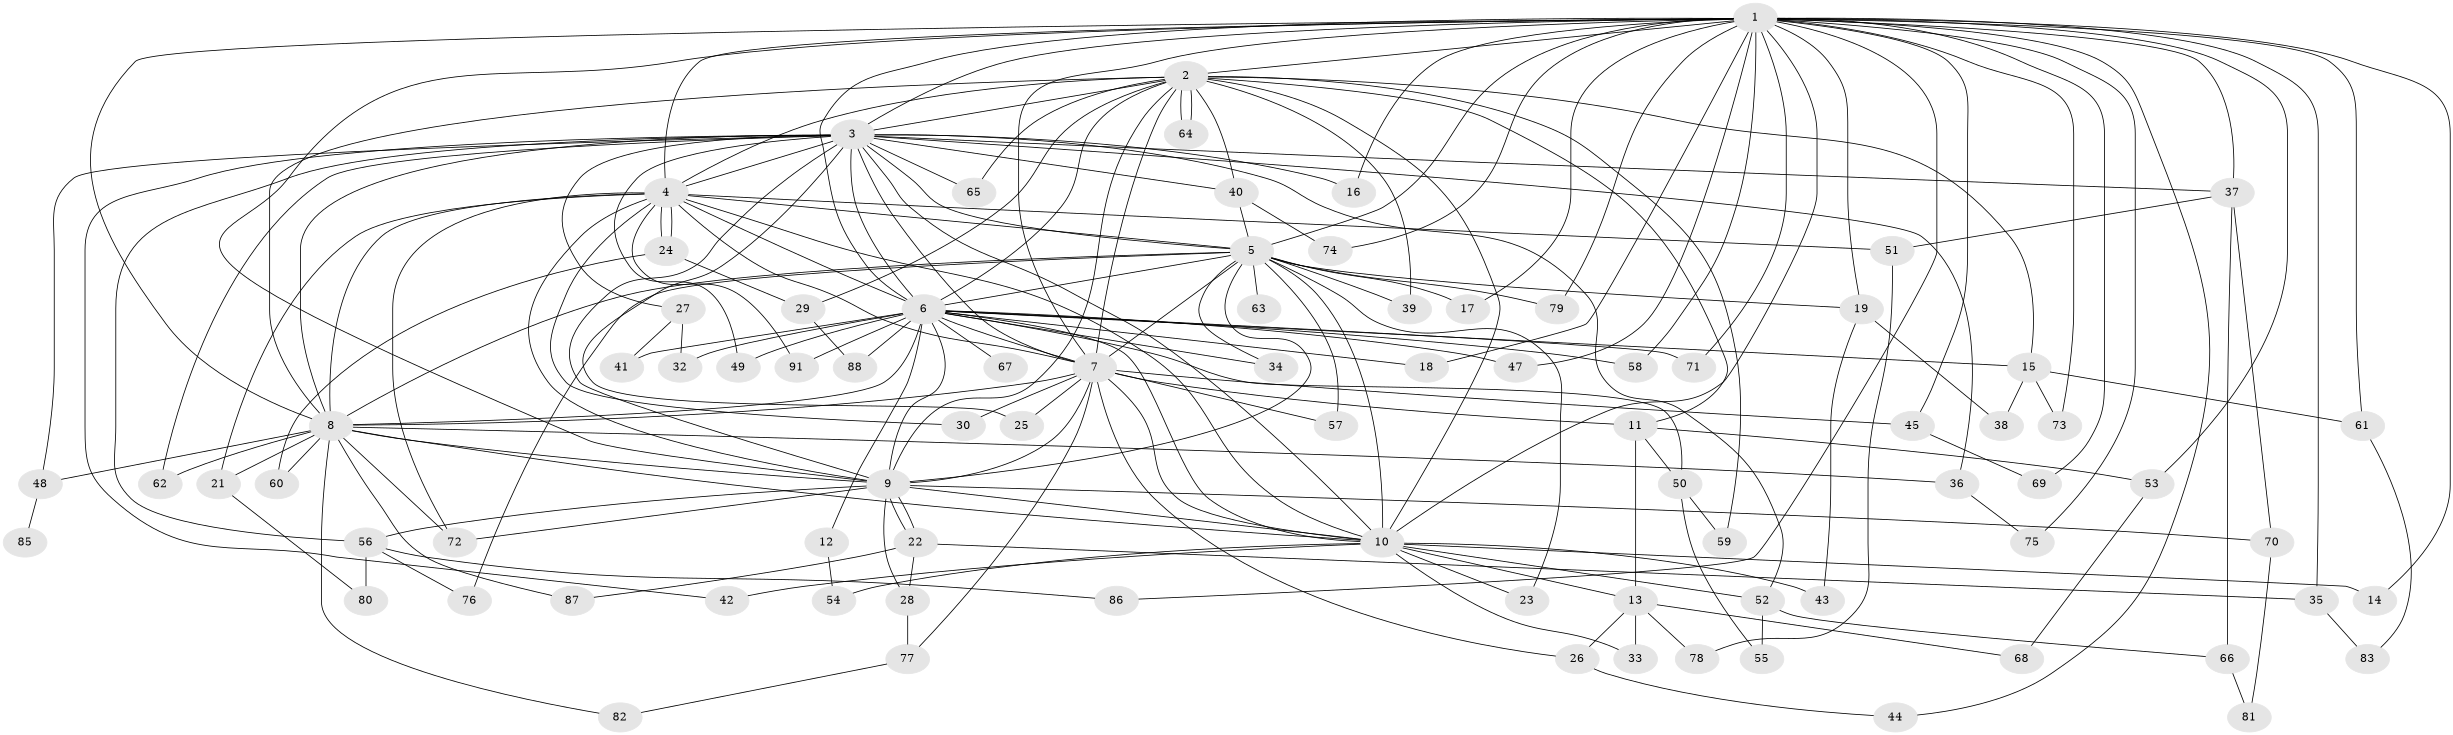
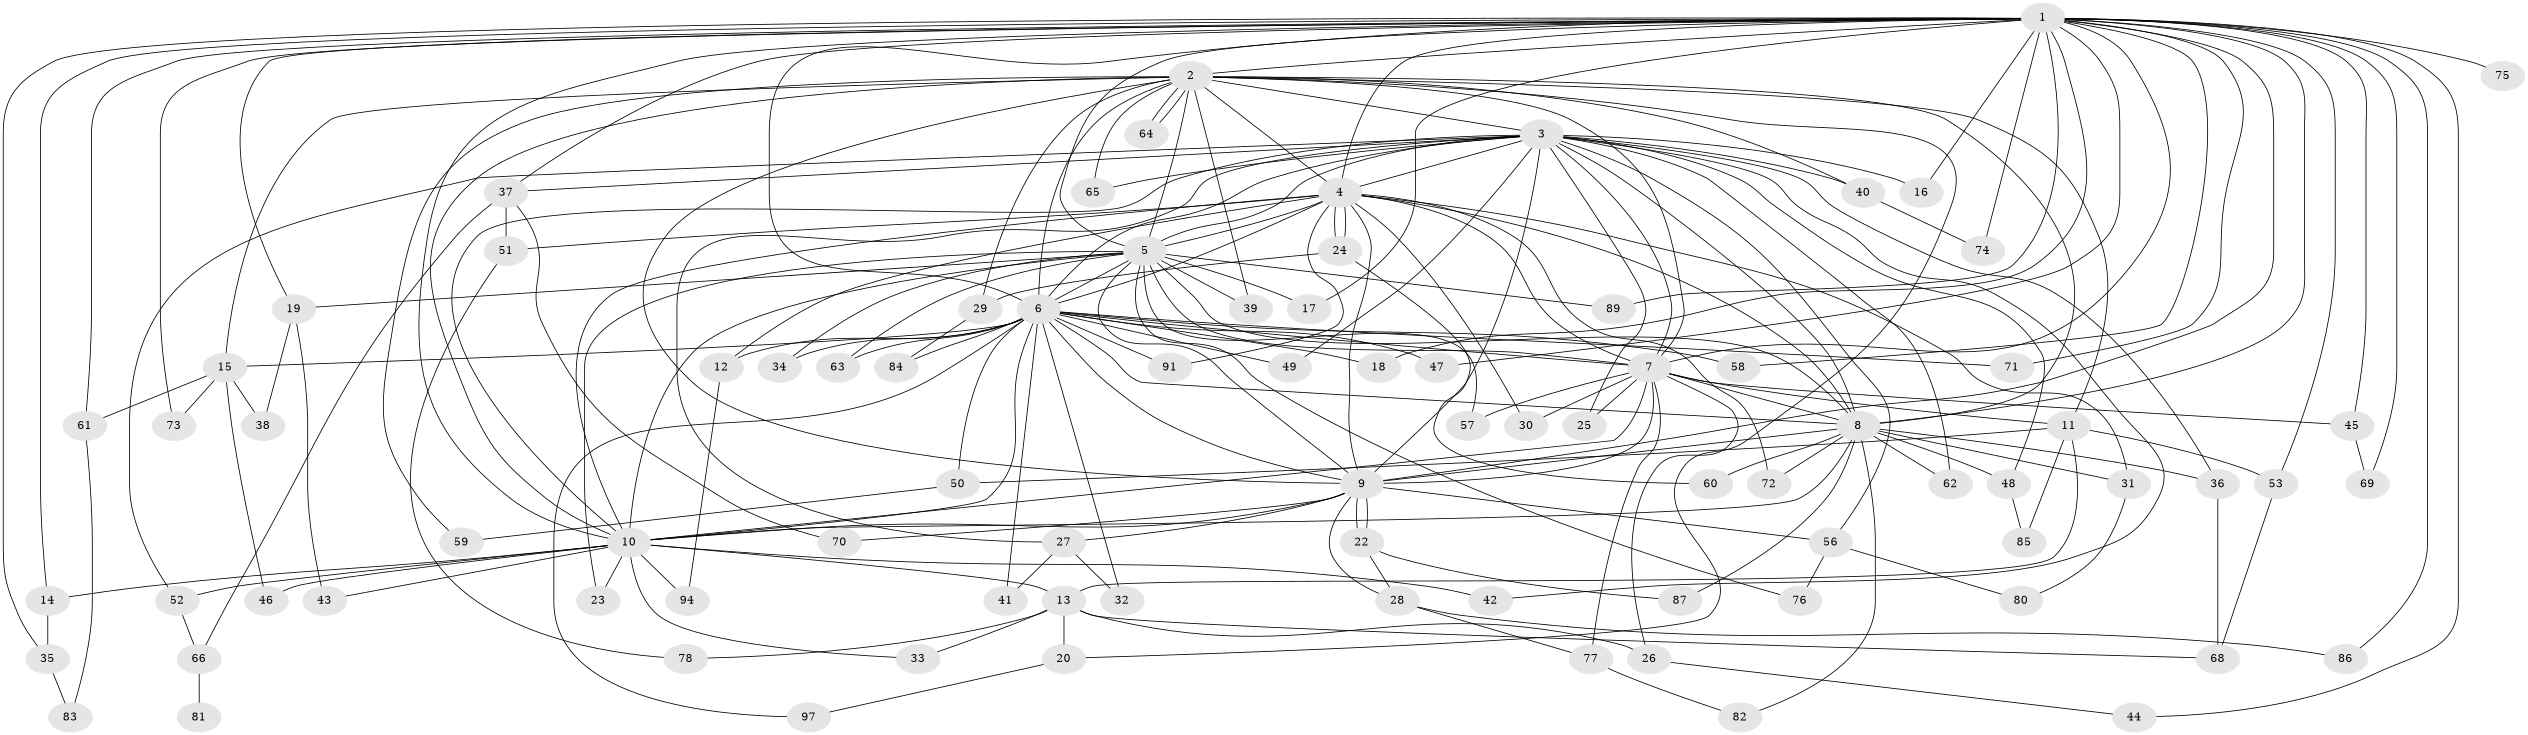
(1293, 31) -> none
(1245, 226) -> (1172, 164)
none -> (1033, 246)
(1557, 309) -> (1614, 309)
none -> (900, 344)
(855, 368) -> (896, 368)
(1006, 368) -> (809, 717)
(219, 484) -> (2129, 484)
none -> (2047, 484)
(672, 513) -> (1184, 528)
(1995, 513) -> (2218, 572)
(1684, 574) -> (48, 630)
(758, 579) -> (1848, 635)
none -> (266, 601)
(834, 601) -> (687, 601)
(2262, 630) -> none
none -> (1064, 659)
(1762, 659) -> none
